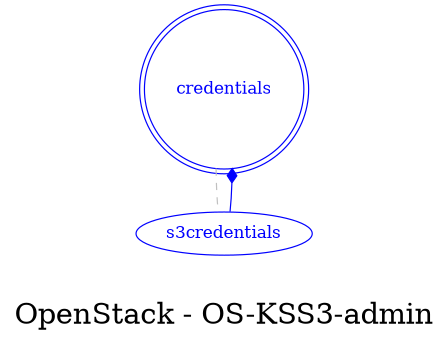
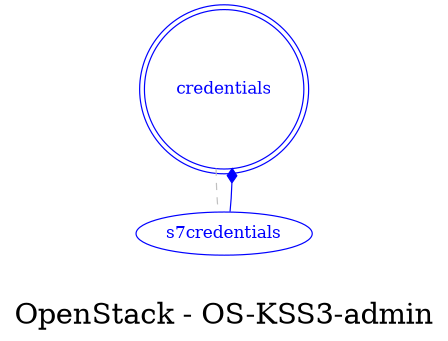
(224, 234) -> (224, 234)
